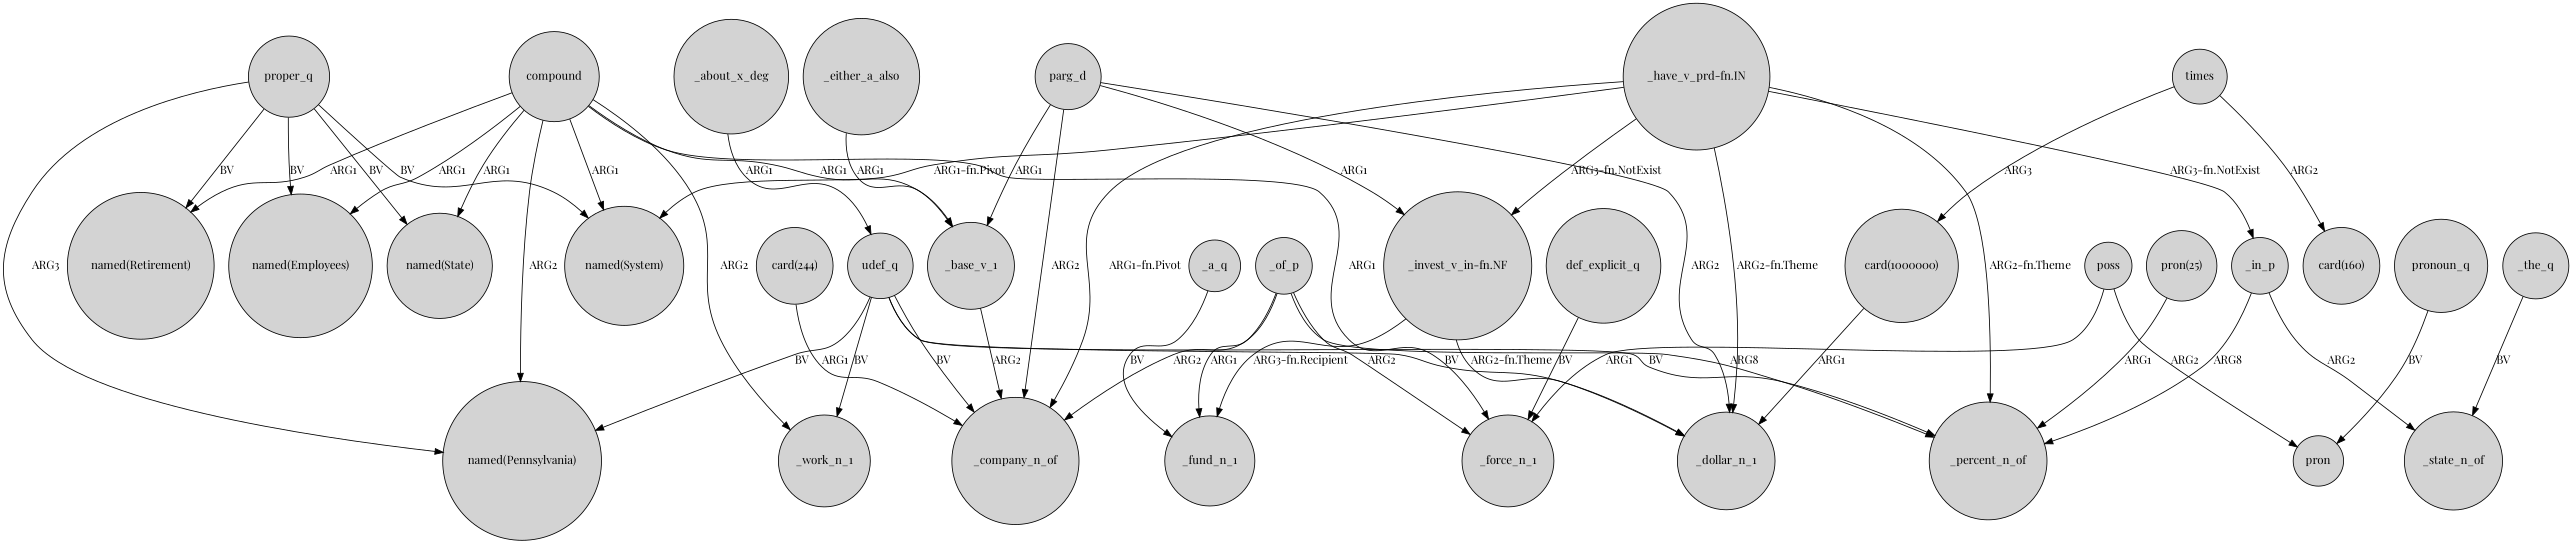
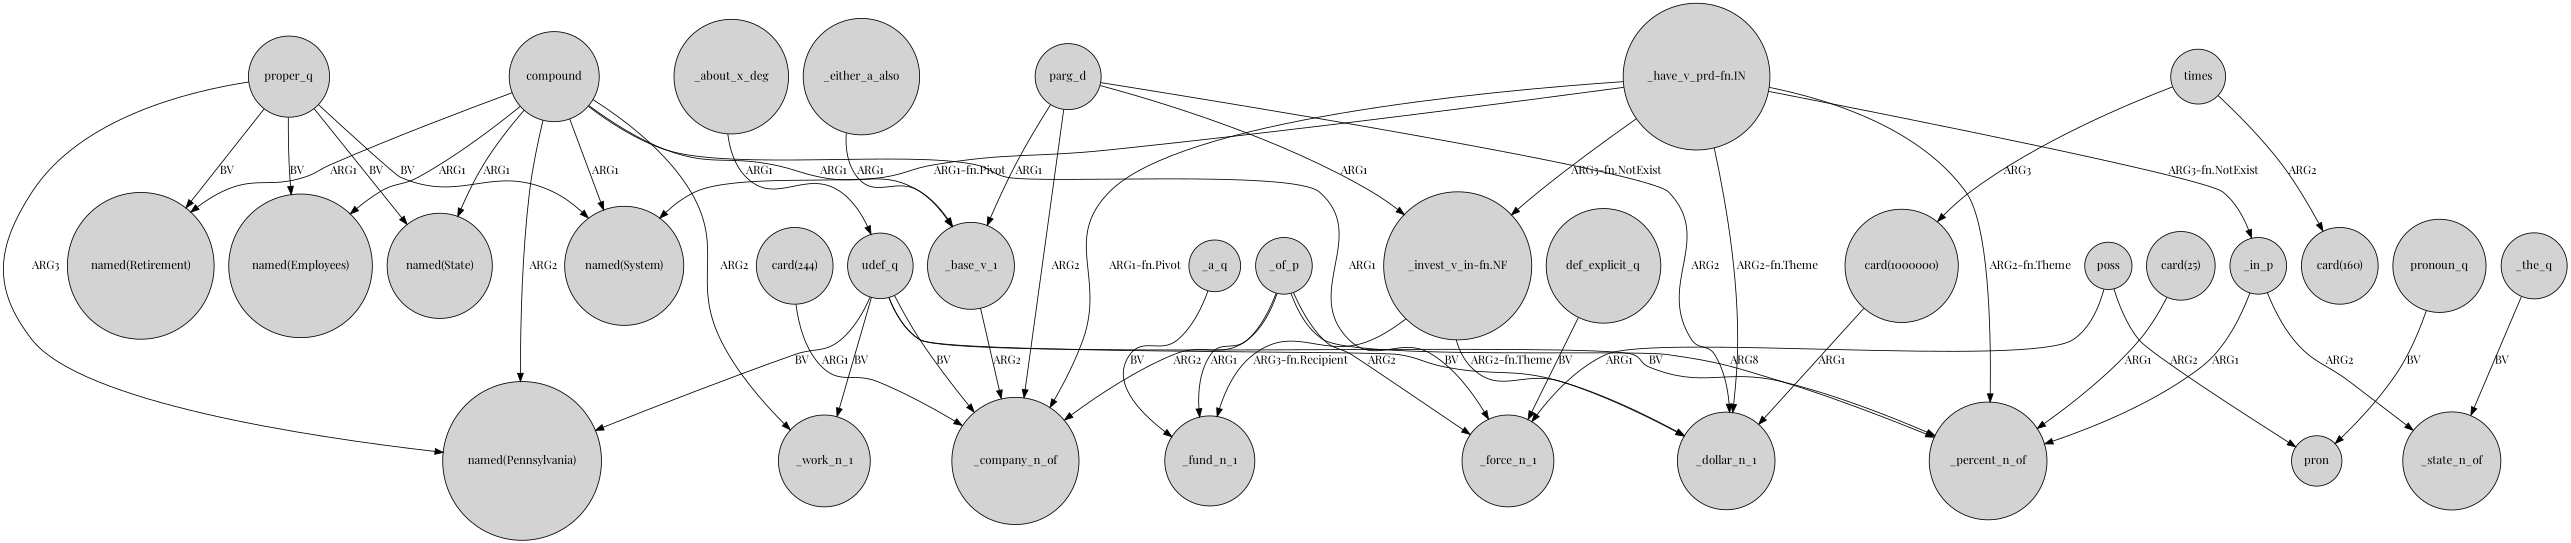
(2182, 266) -> (2181, 266)
(2228, 361) -> (2226, 361)
